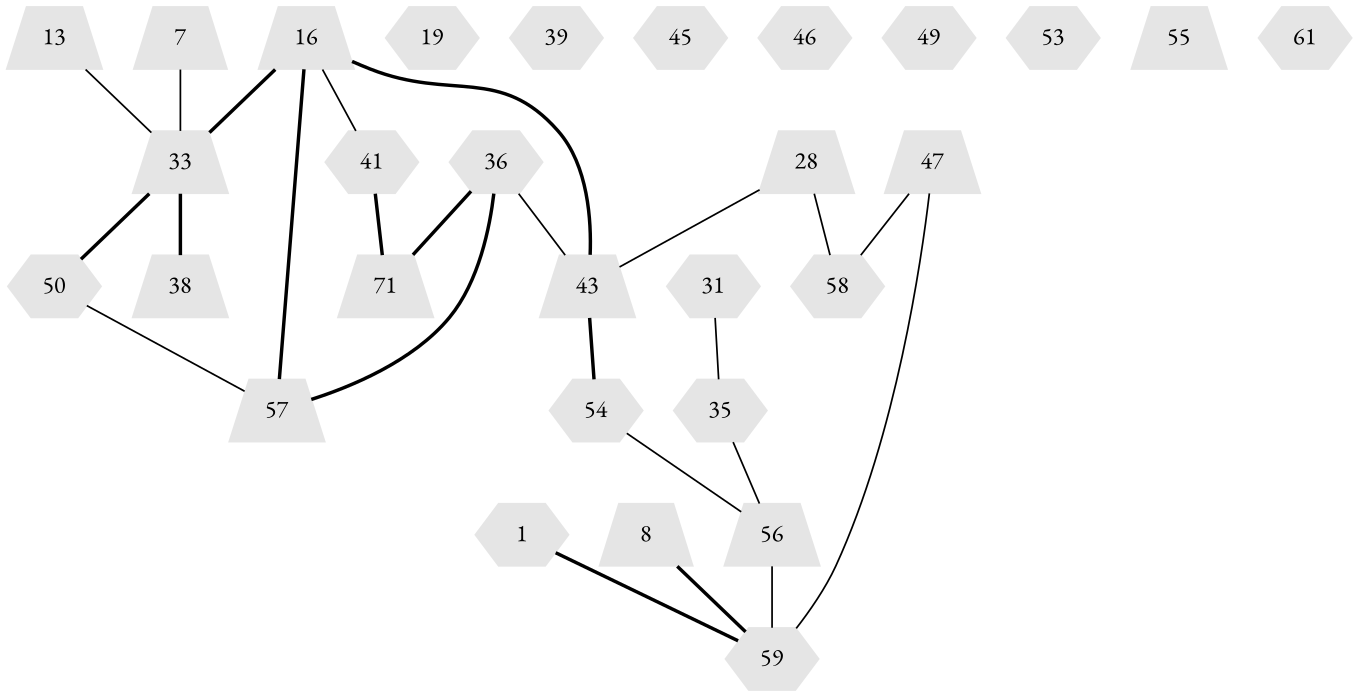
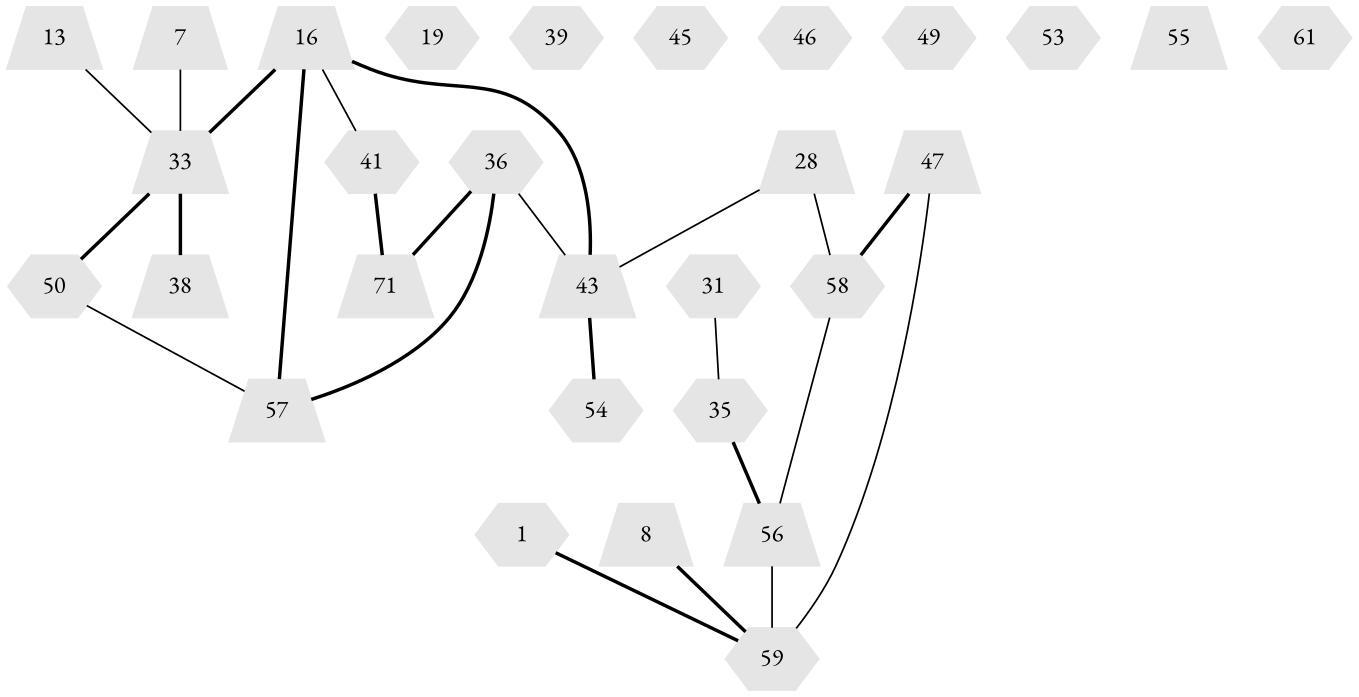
(885, 224) -> (885, 224)
(684, 473) -> (805, 410)
(746, 473) -> (746, 473)
